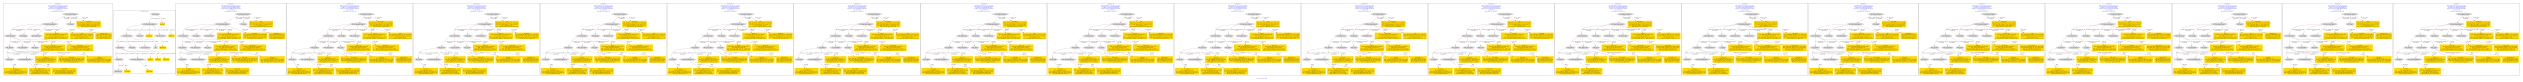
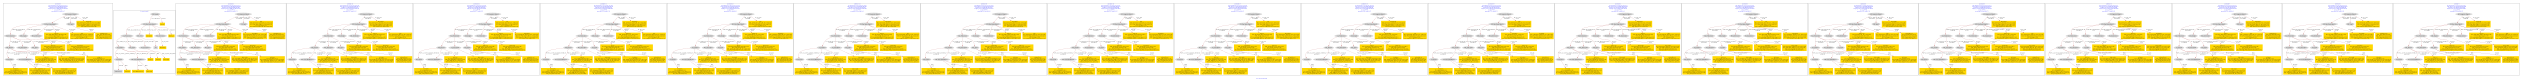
none -> (138, 71)
